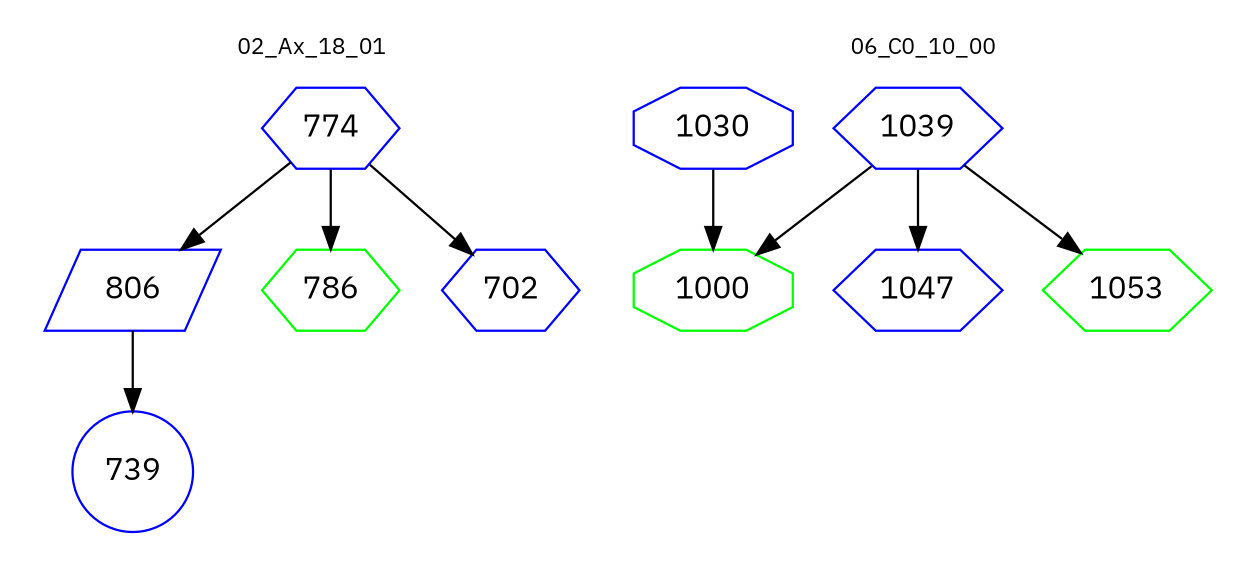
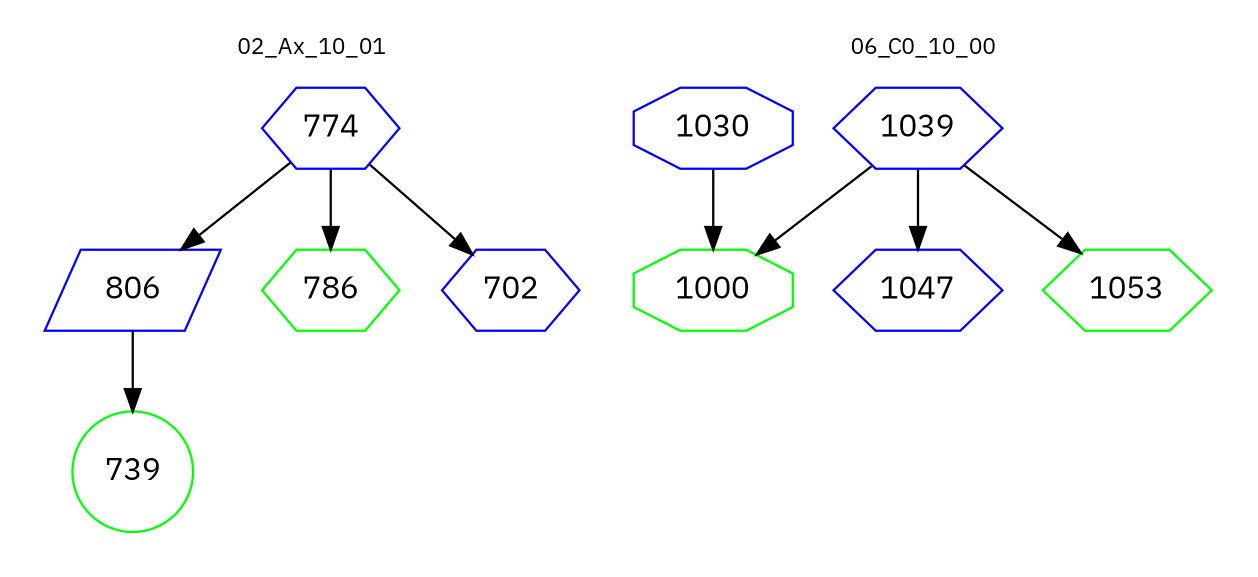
(313, 48) -> (313, 48)
(133, 472) -> (133, 472)
